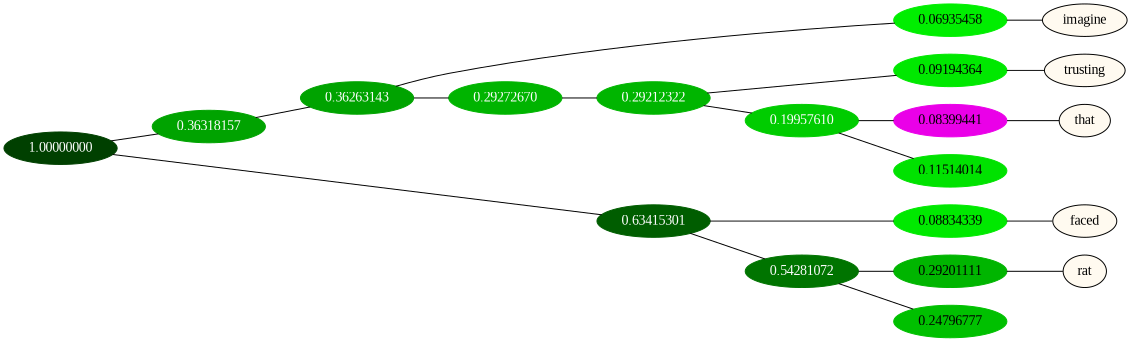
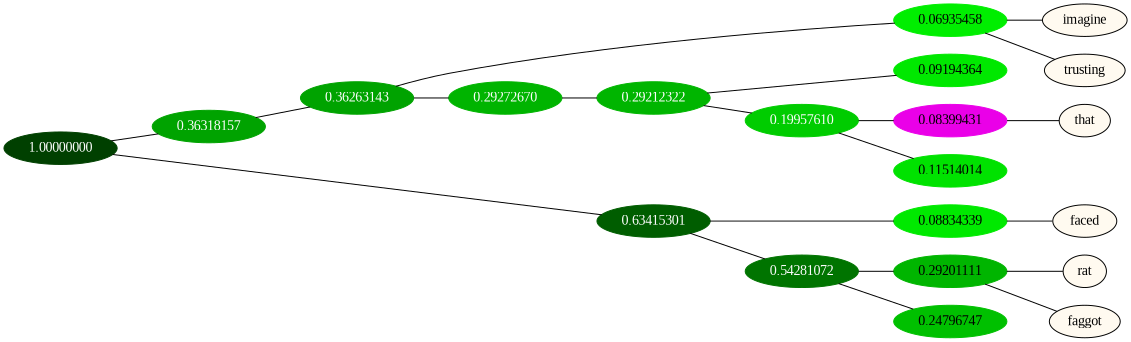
(1025, 70) -> (1020, 46)
(950, 121) -> (950, 121)
(950, 322) -> (950, 322)
none -> (1085, 322)
